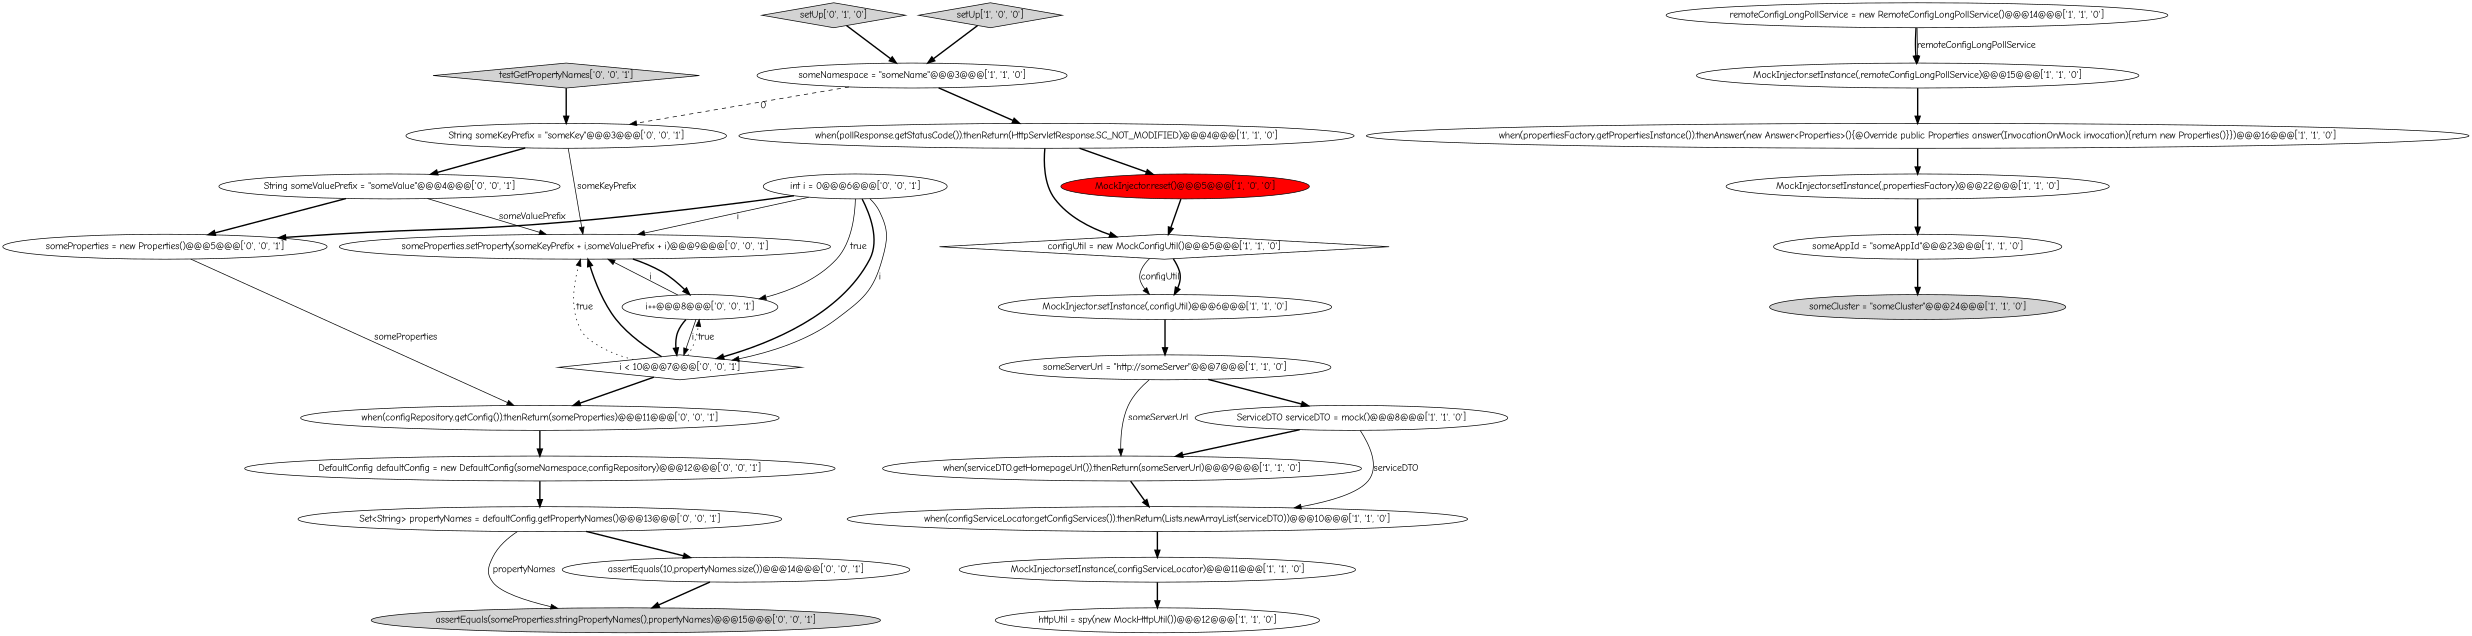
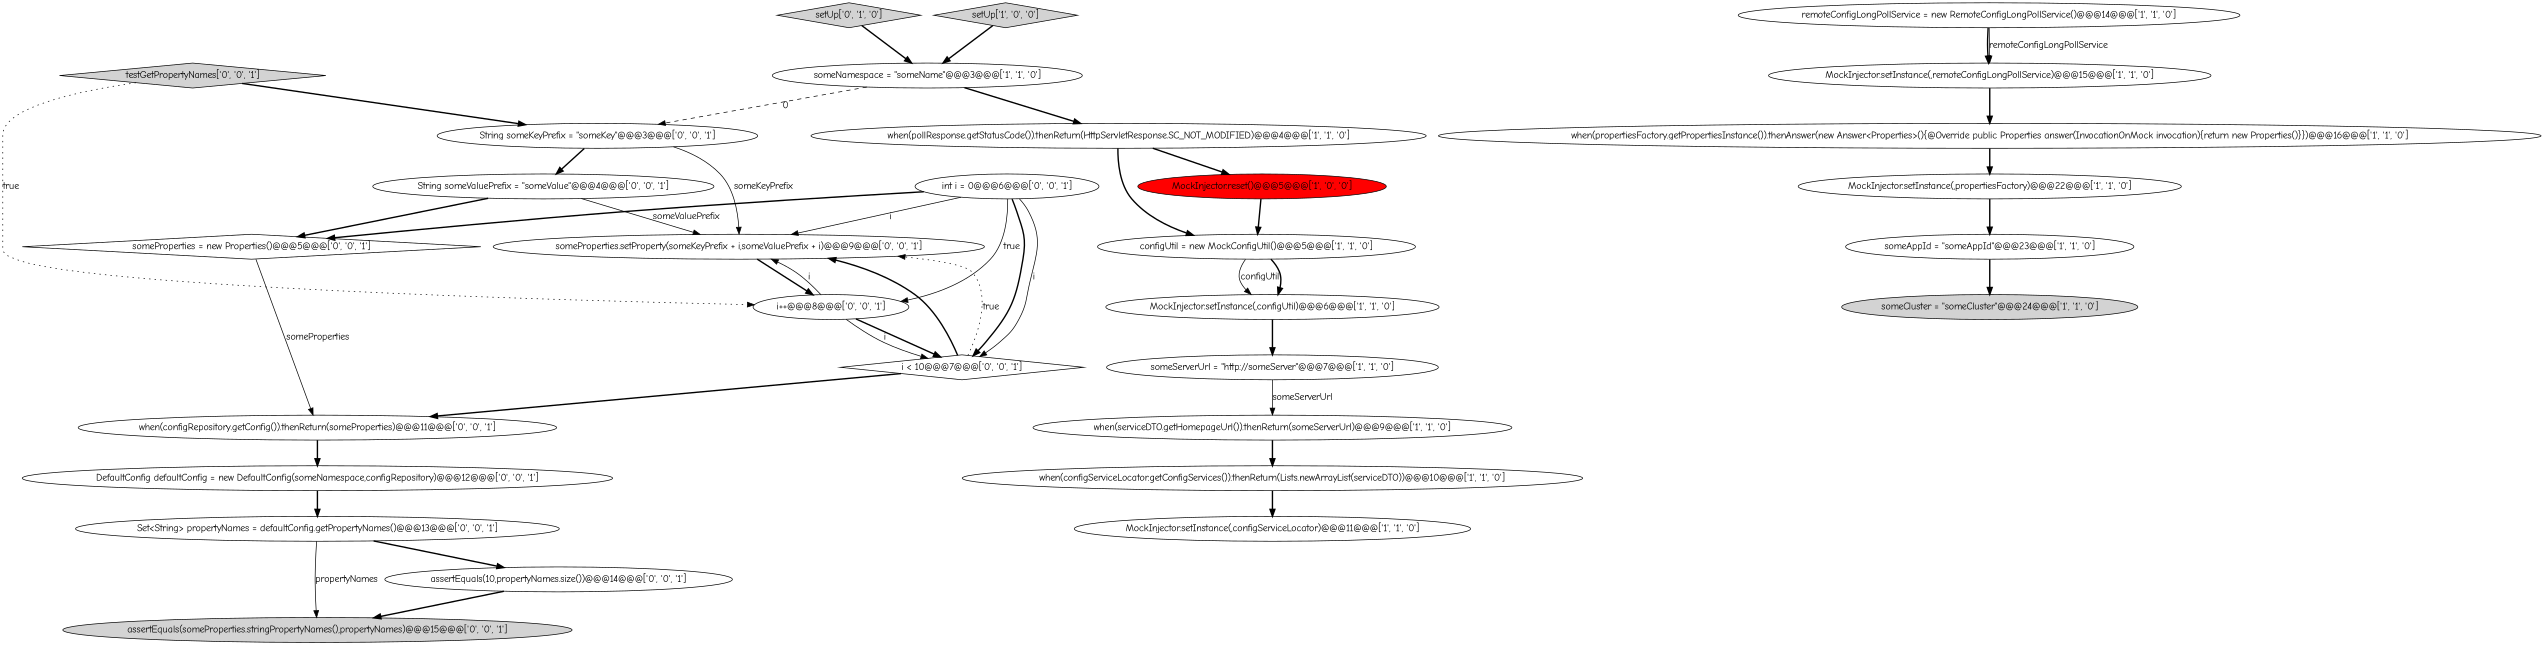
(165, 247) -> (252, 247)
(1164, 247) -> (1257, 247)
(695, 342) -> (240, 285)
(1351, 418) -> none
(1157, 620) -> none
